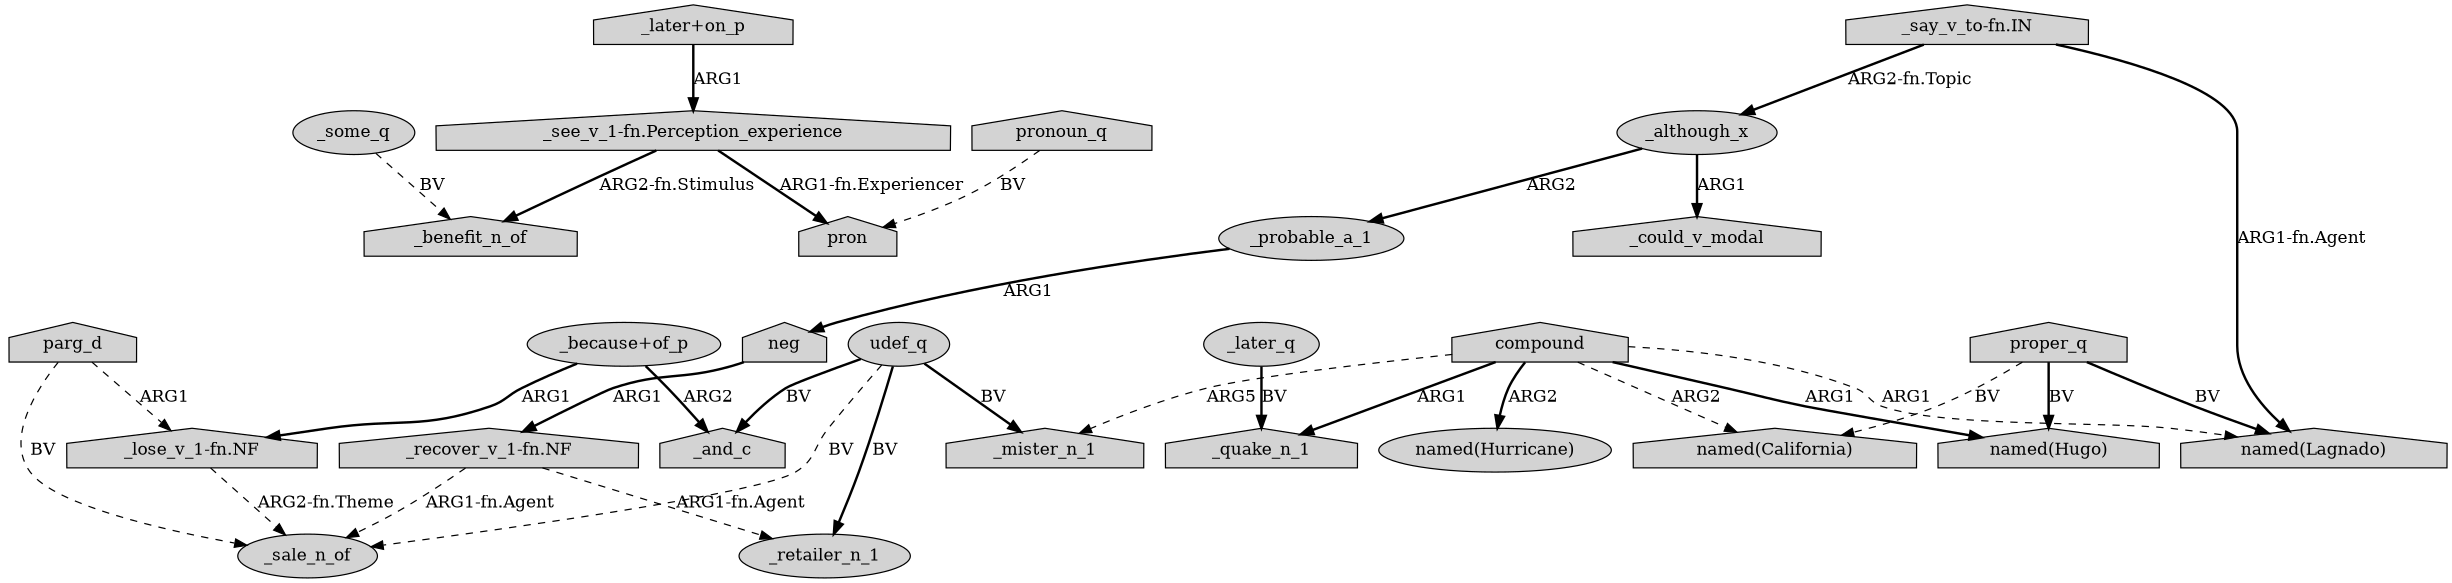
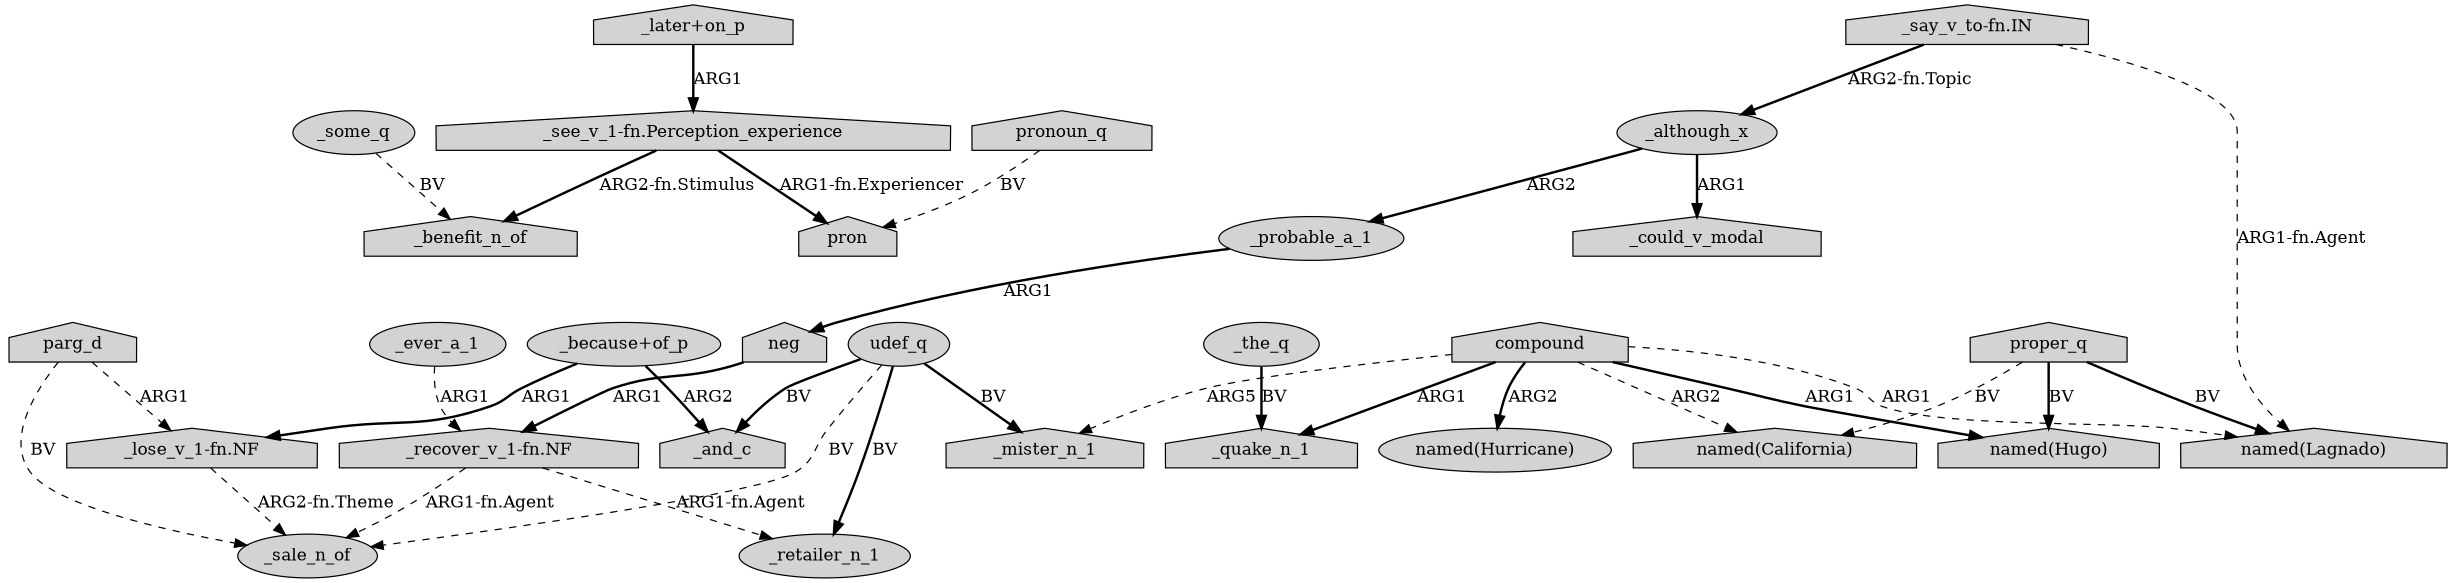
(2237, 179) -> (2237, 179)
none -> (438, 344)
(1261, 344) -> (1261, 344)
